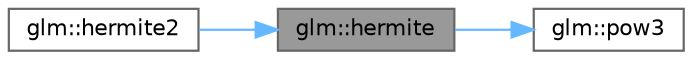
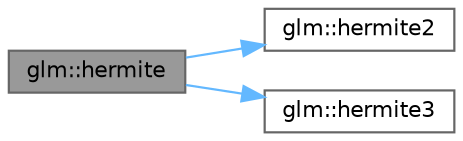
(227, 30) -> (214, 53)
(609, 30) -> (360, 111)
